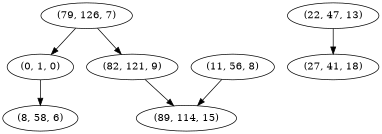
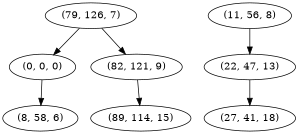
(40, 67) -> (42, 67)
(212, 90) -> (250, 38)
